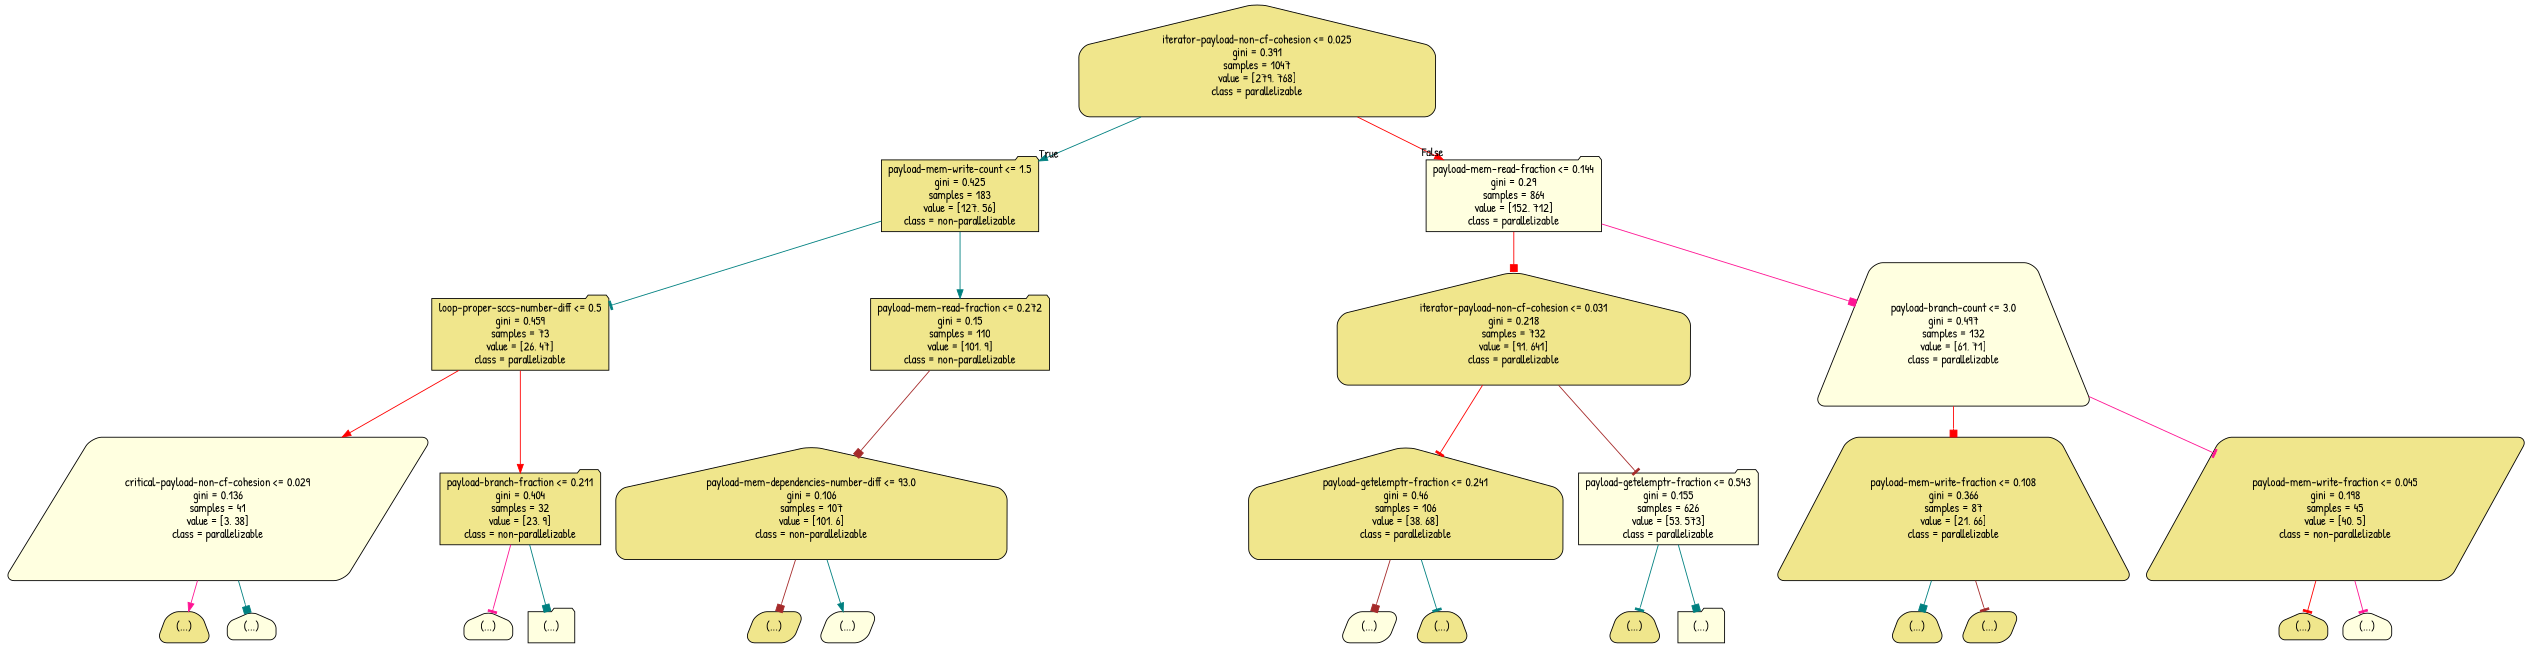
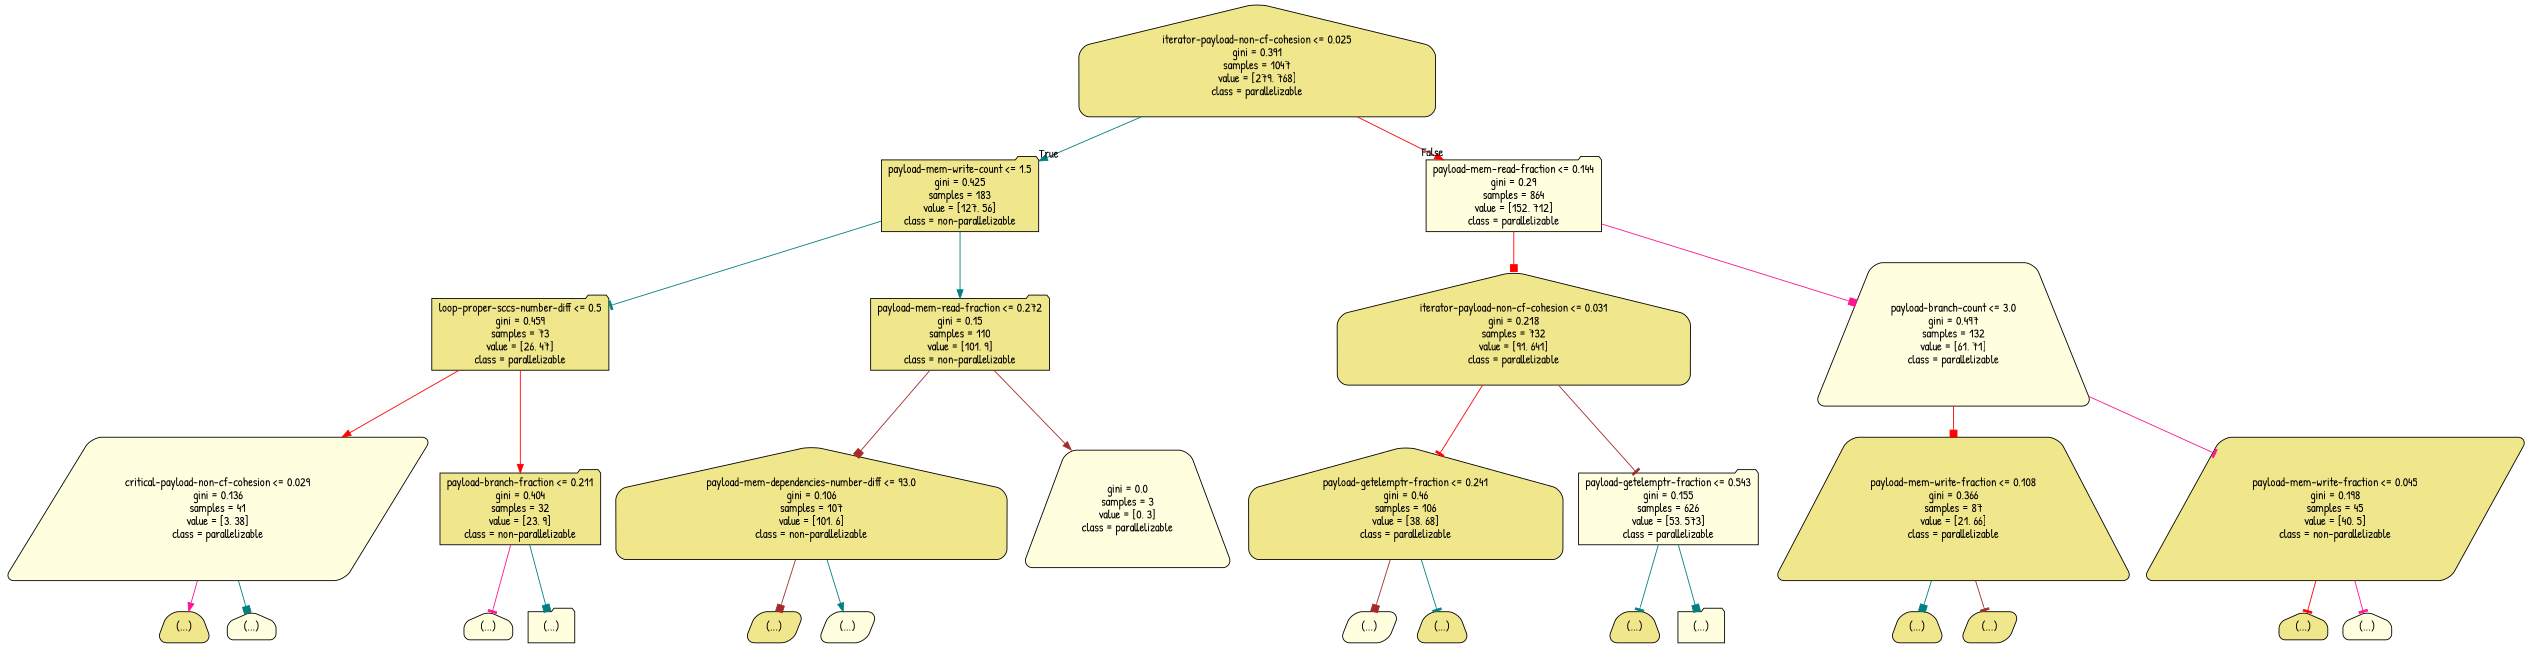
none -> (1128, 509)
